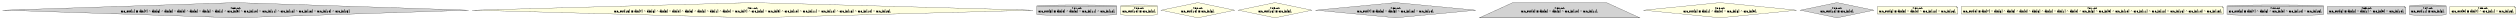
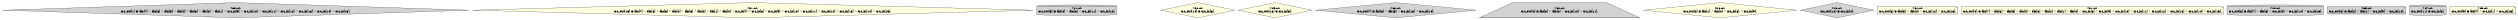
(1139, 10) -> none
